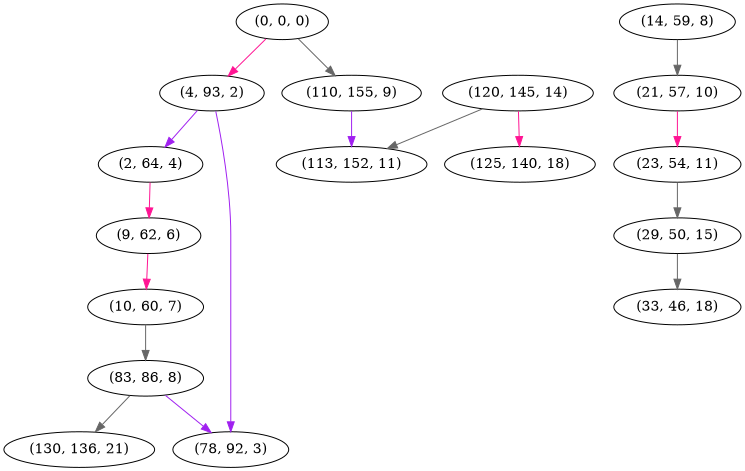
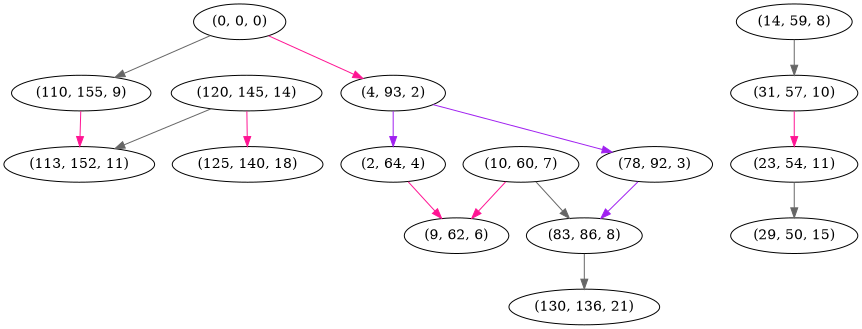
(677, 93) -> (794, 93)
(352, 124) -> (80, 124)
(147, 266) -> (492, 196)
(677, 307) -> none
(184, 411) -> (623, 197)
